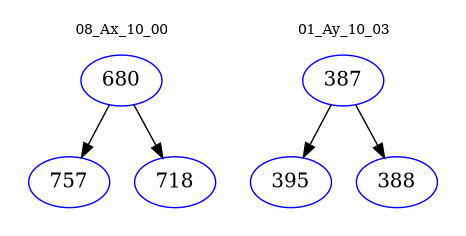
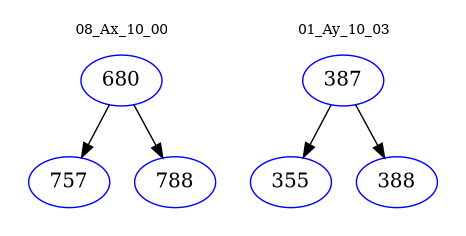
(175, 182) -> (175, 182)
(291, 182) -> (291, 182)
